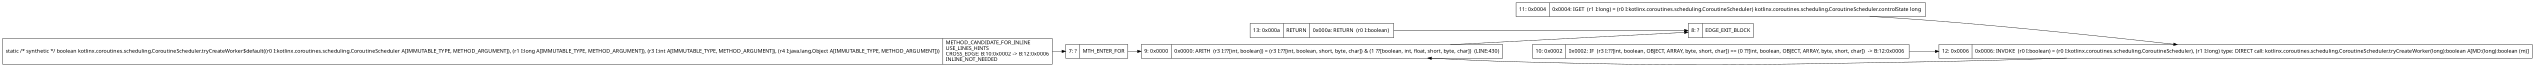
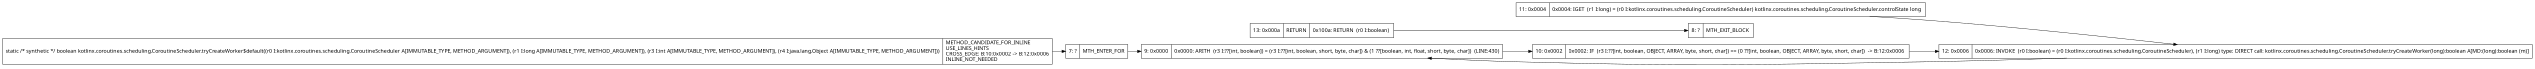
(1352, 30) -> (1352, 30)
(1728, 30) -> (1728, 30)
(1567, 39) -> (1516, 51)
